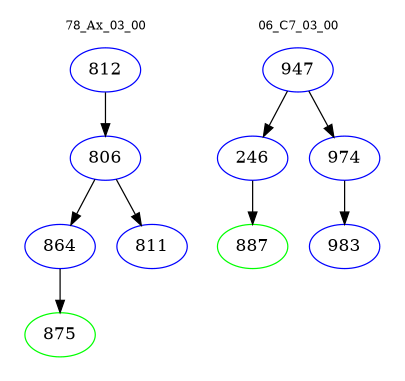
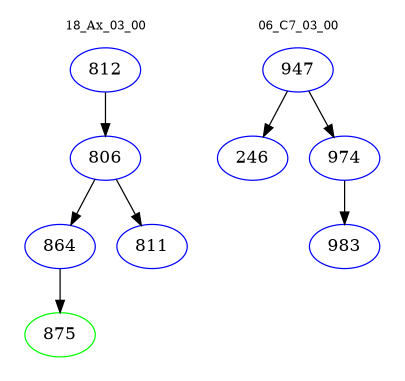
(106, 26) -> (106, 26)
(253, 247) -> none
